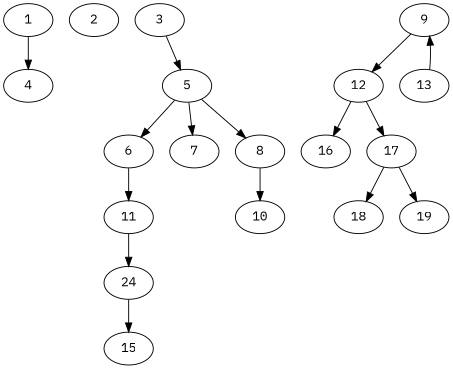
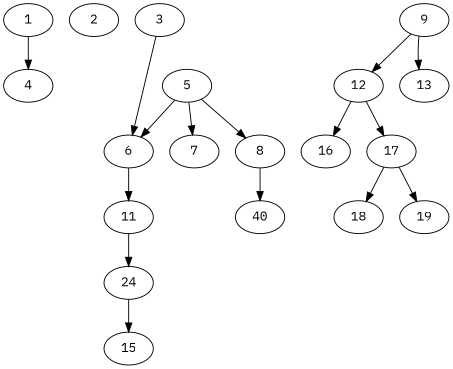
(172, 49) -> (145, 81)
(430, 57) -> (418, 48)
(260, 217) -> (260, 217)
